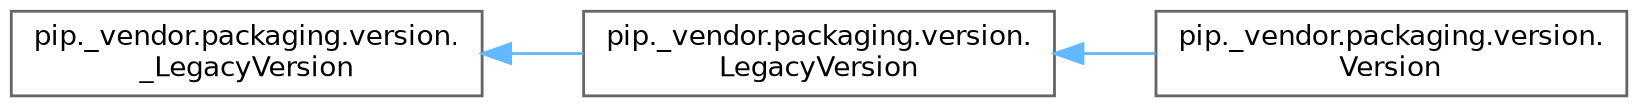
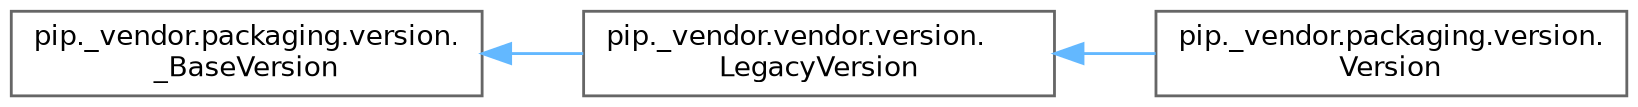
(247, 54) -> (247, 54)
(819, 54) -> (819, 54)
